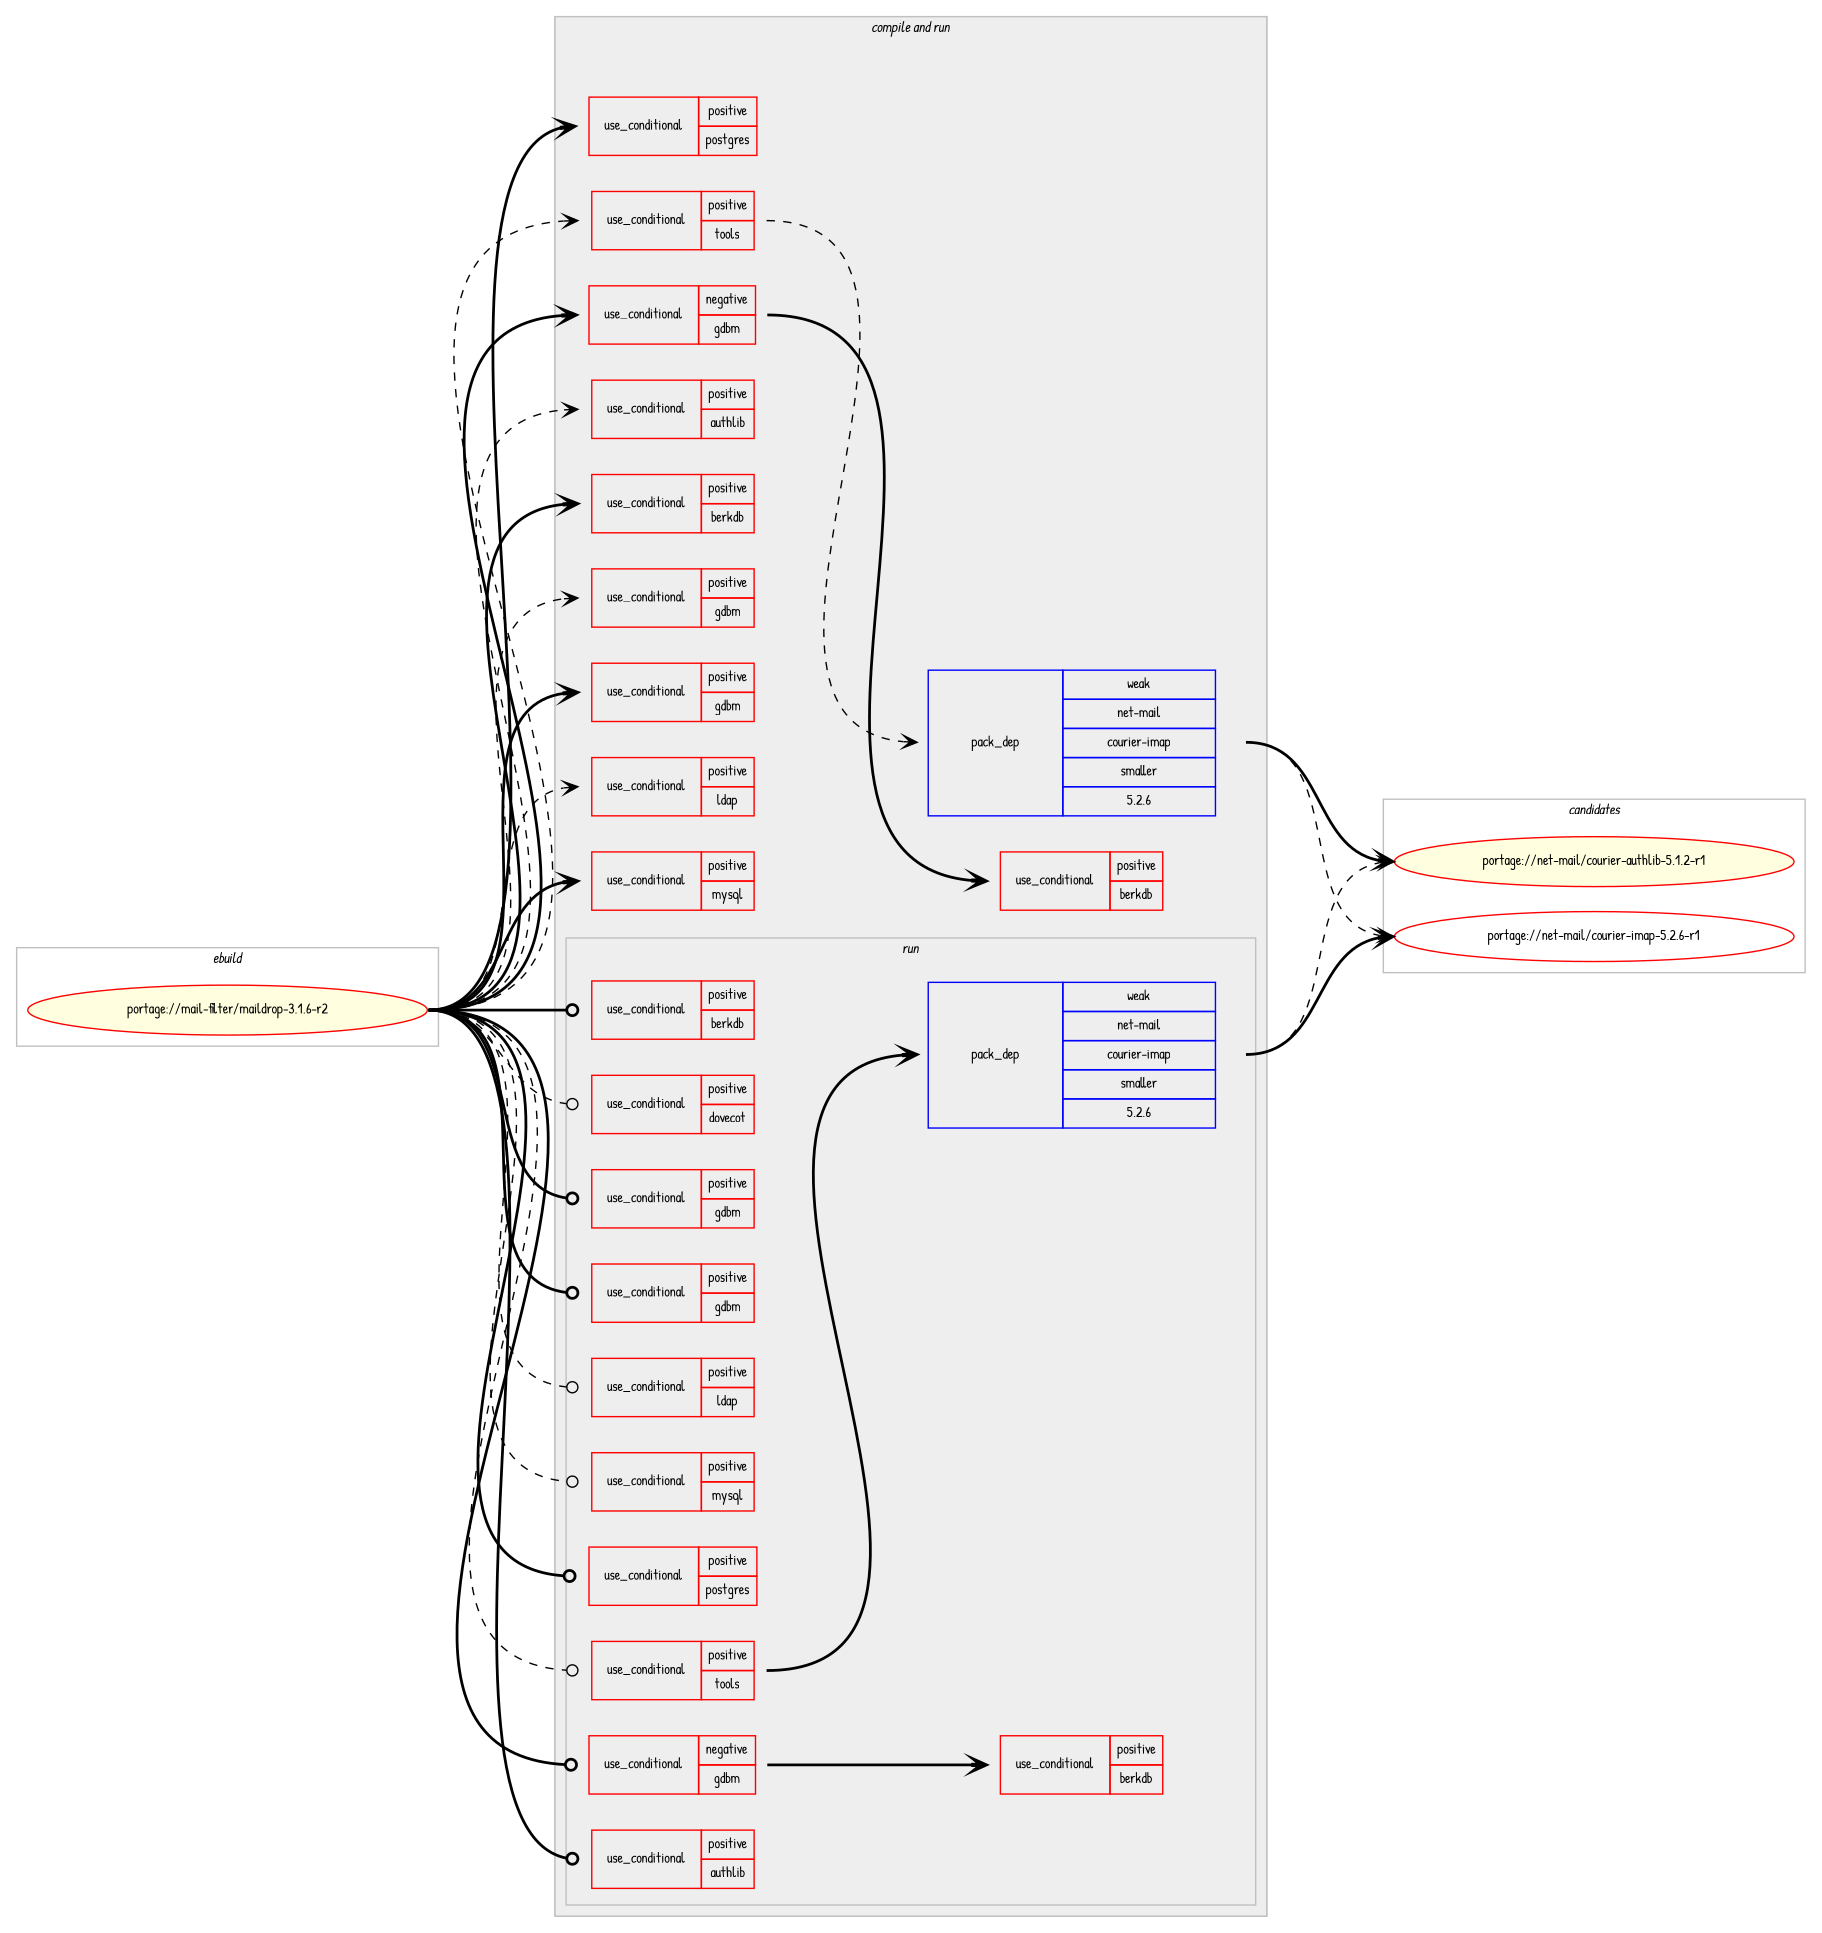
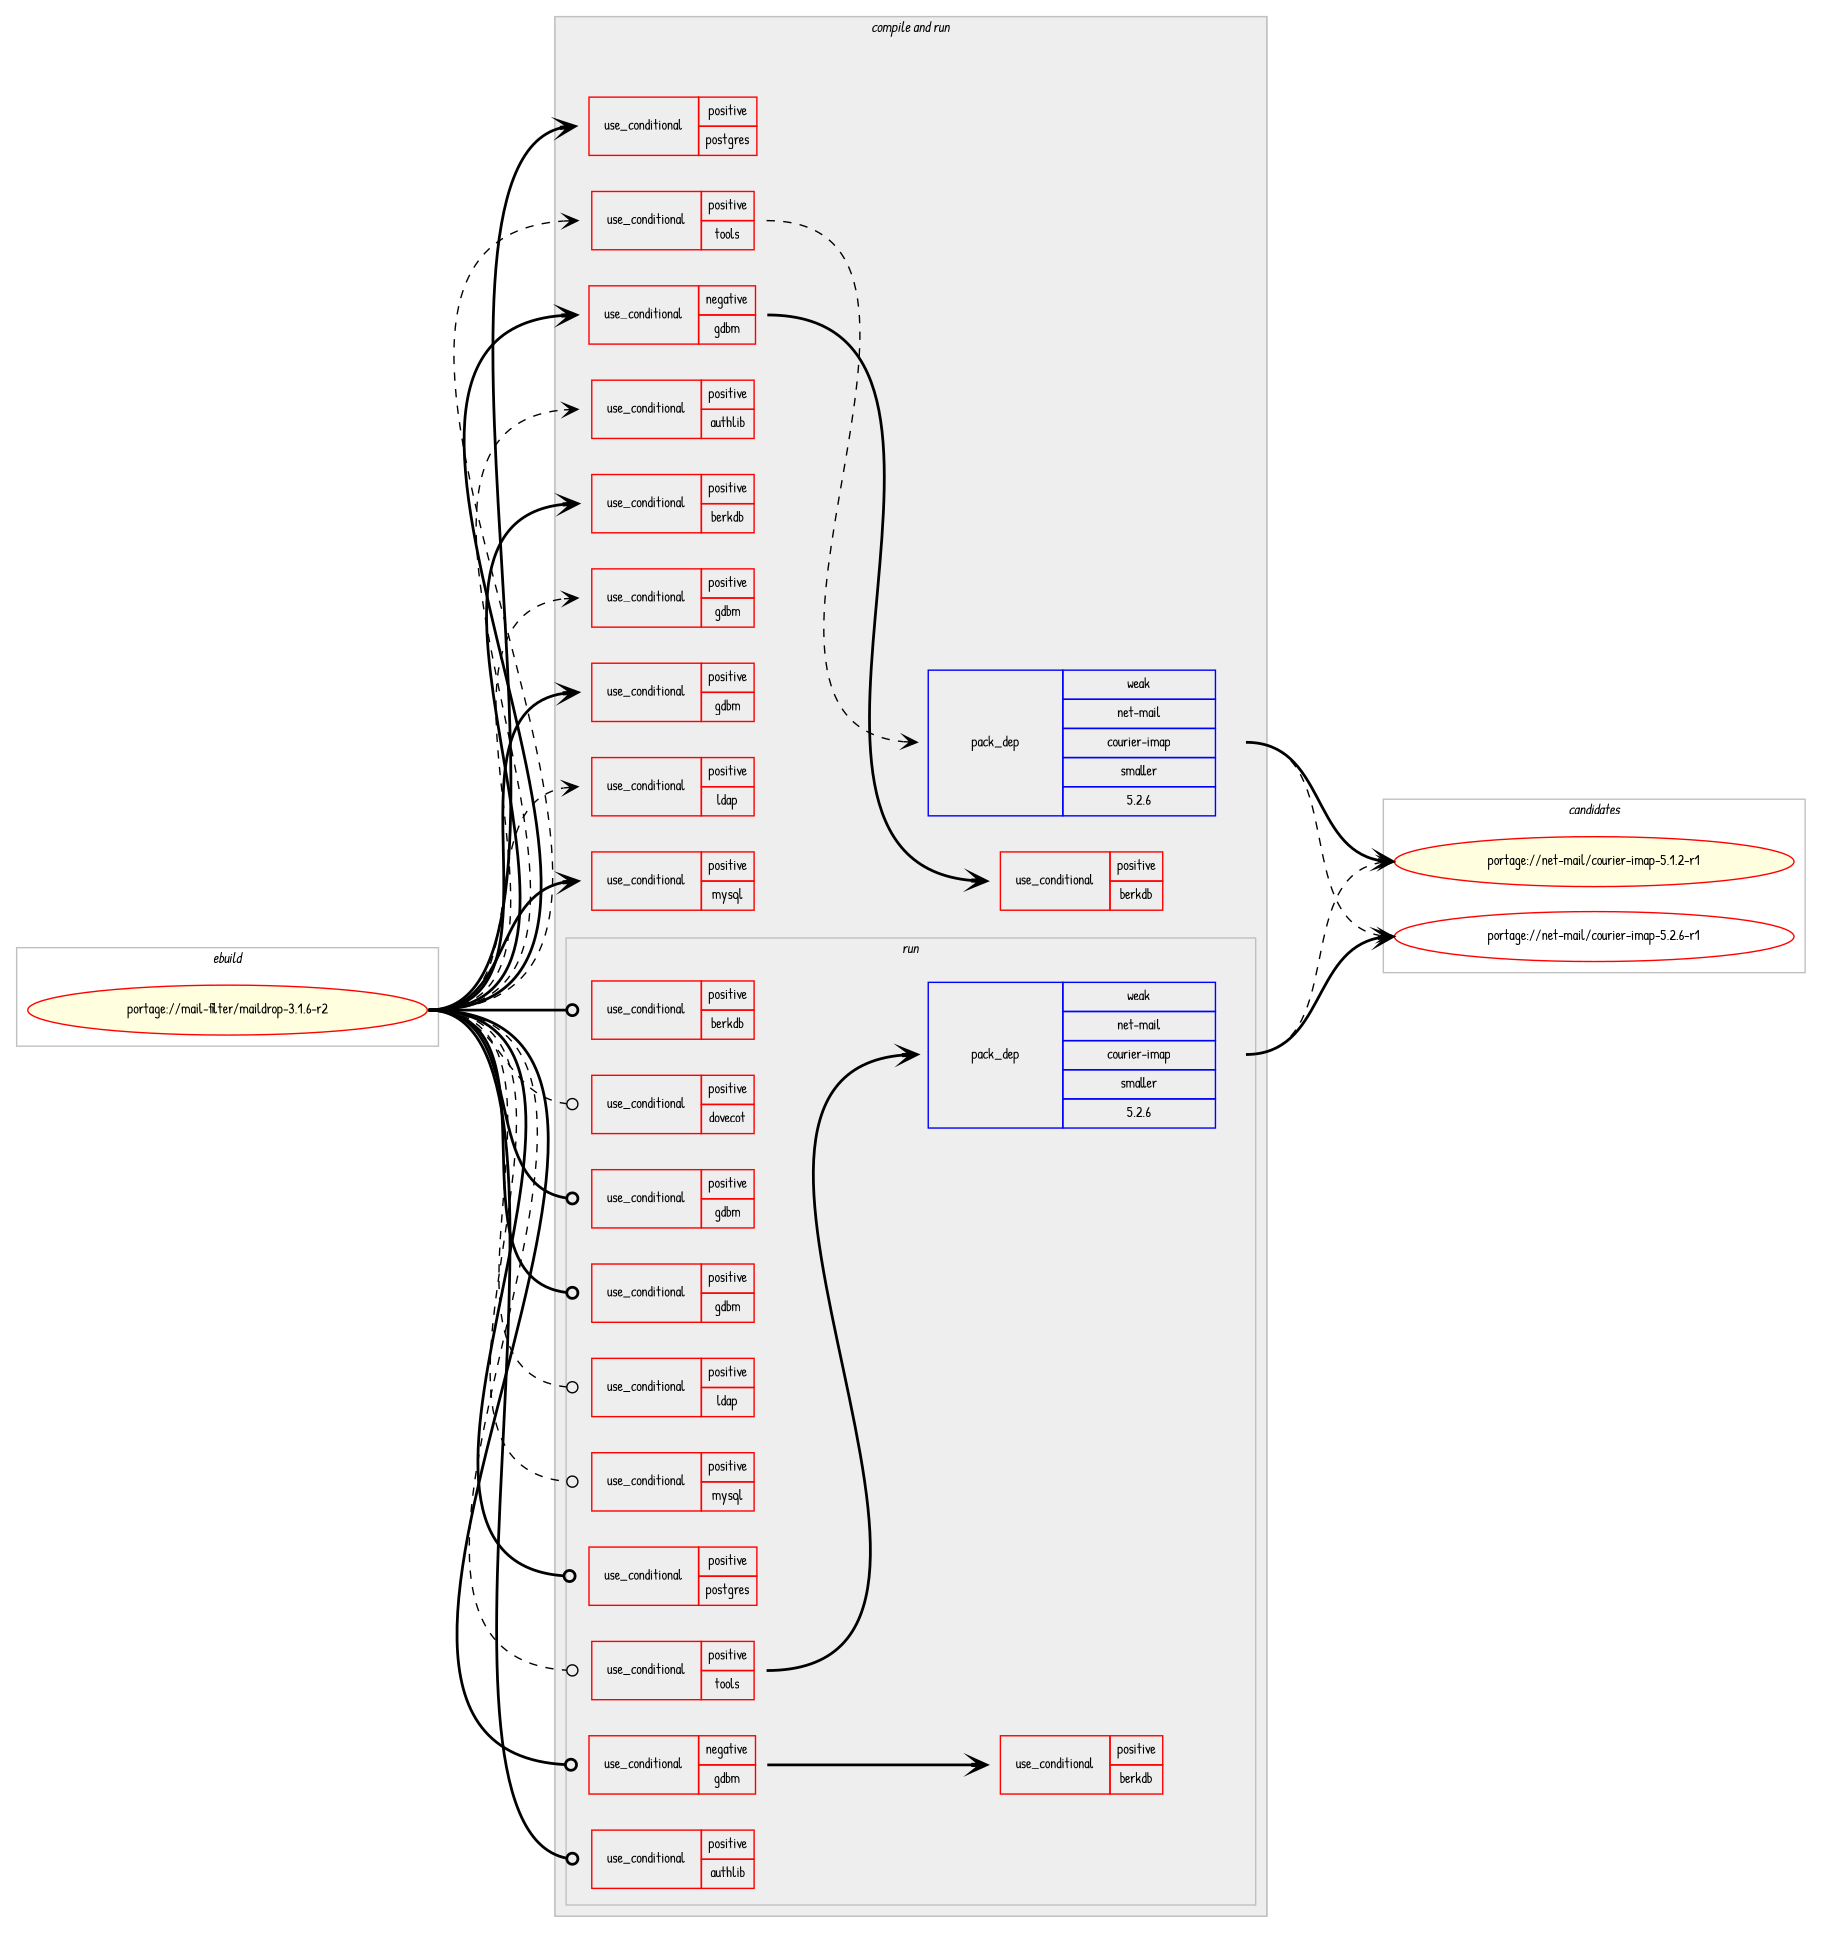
(1594, 862) -> (1594, 862)
